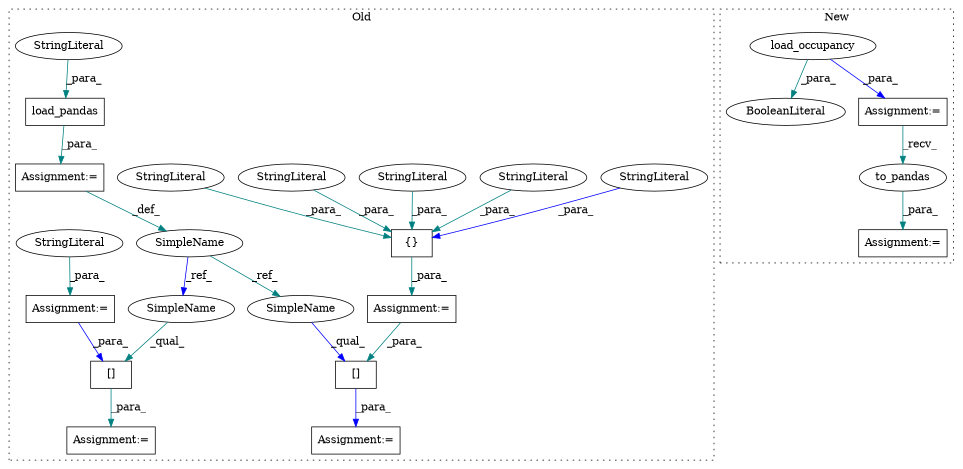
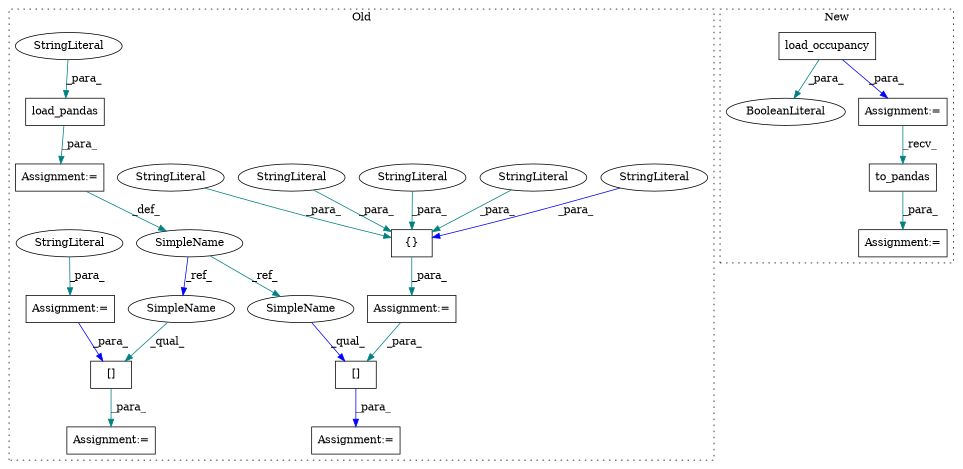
(813, 46) -> (827, 46)
(903, 178) -> (903, 178)
